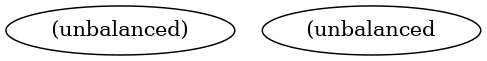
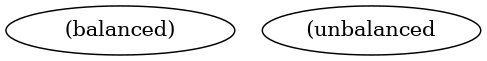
(120, 30) -> (120, 30)
